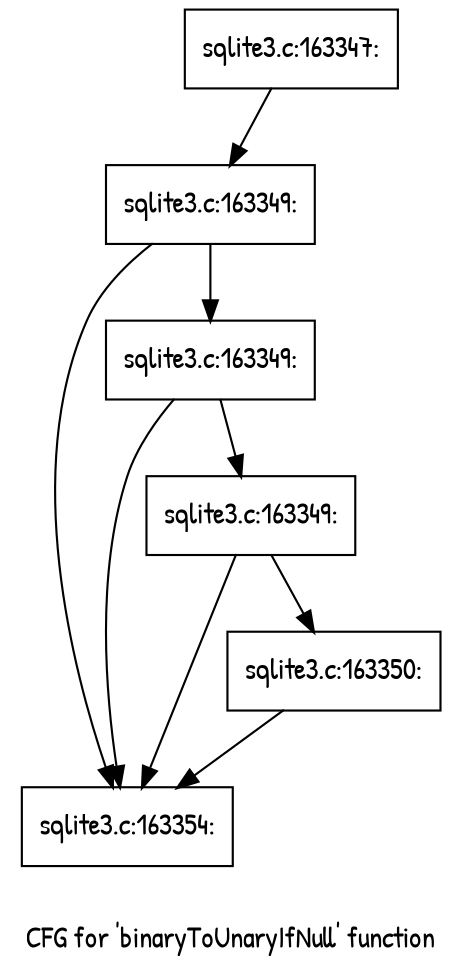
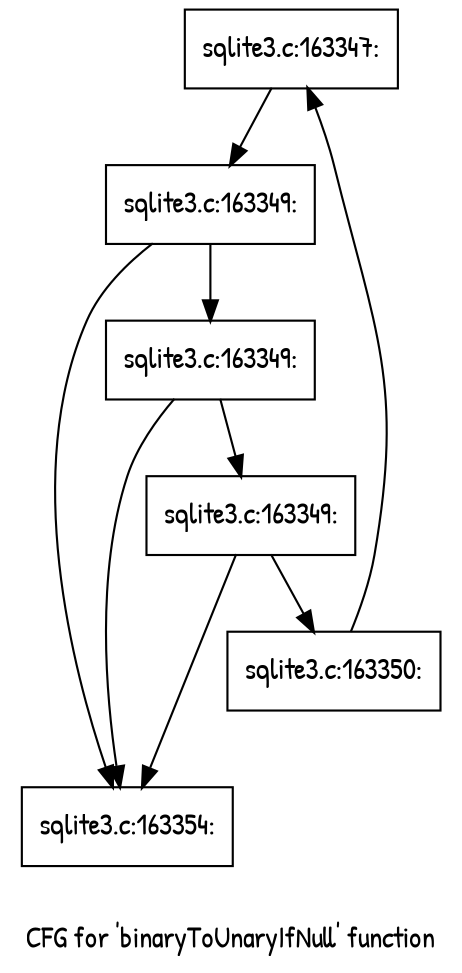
(239, 743) -> (382, 368)
